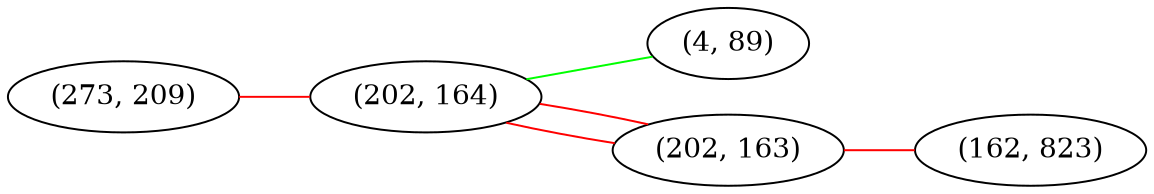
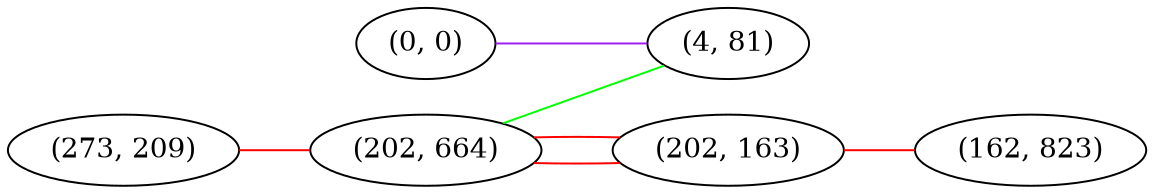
none -> (426, 43)
(728, 43) -> (728, 43)
(426, 97) -> (426, 150)
